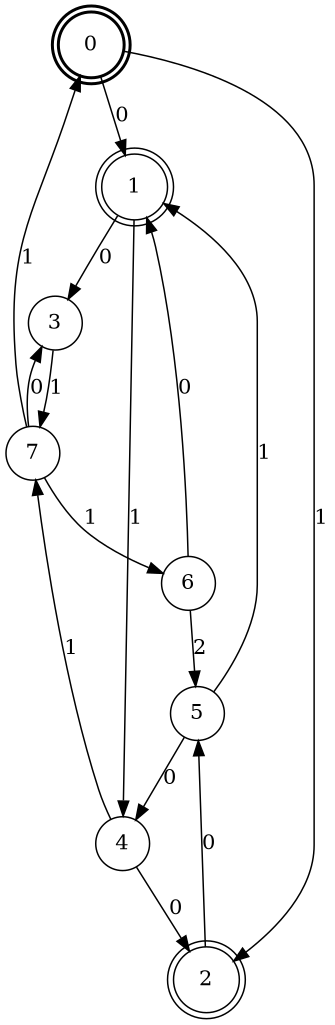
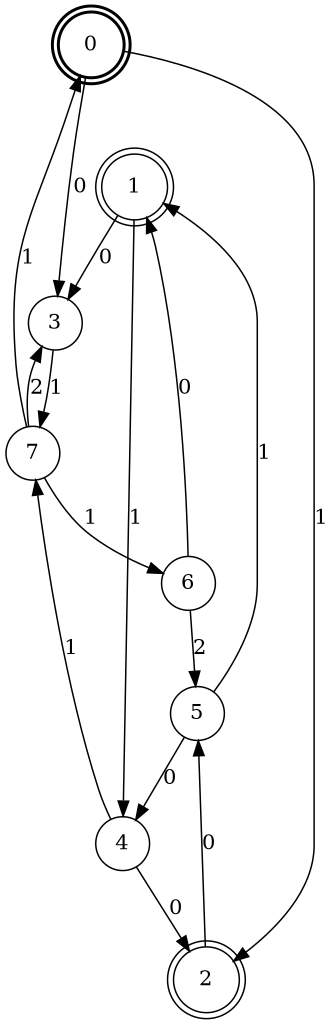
(111, 109) -> (70, 179)
(37, 388) -> (37, 388)
